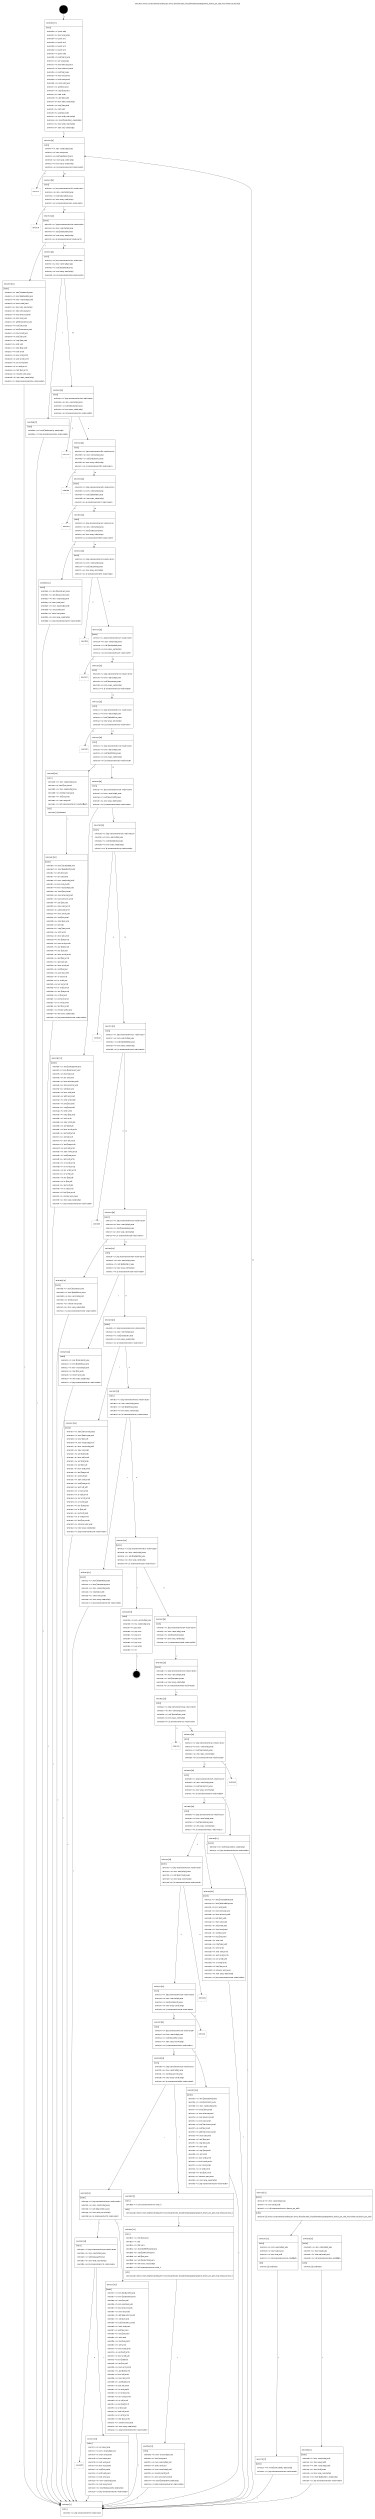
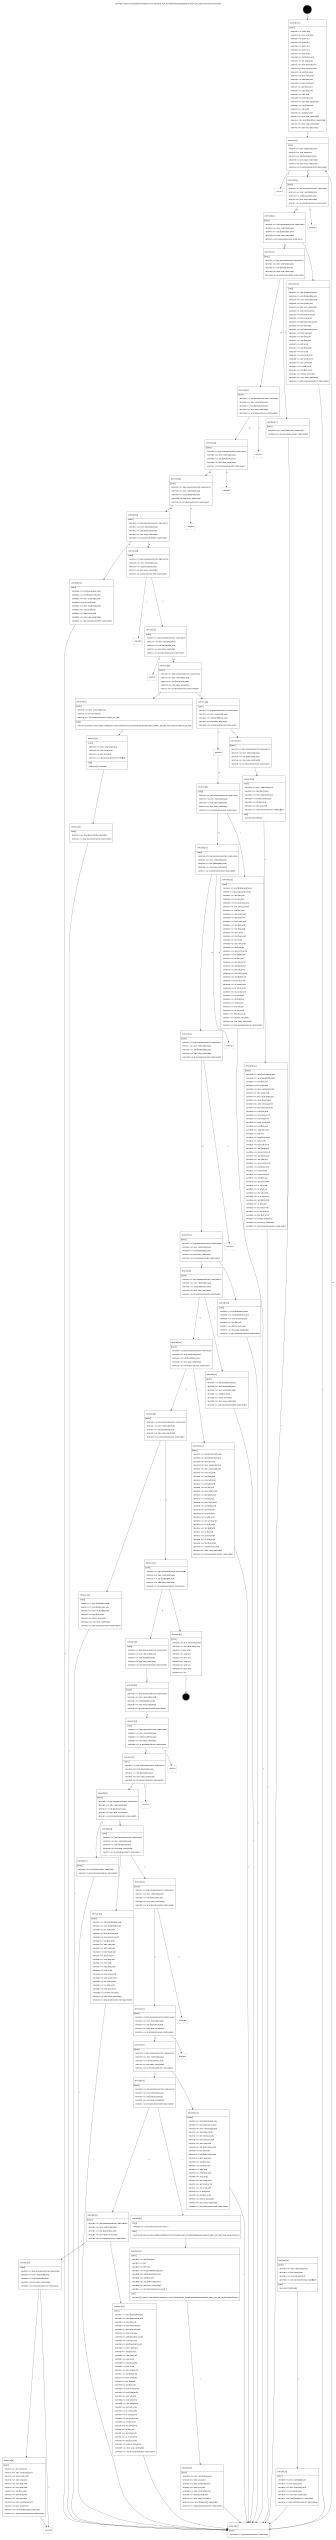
none -> (158, 695)
(112, 771) -> (218, 769)
(88, 2498) -> (43, 2521)
